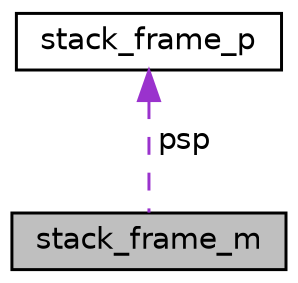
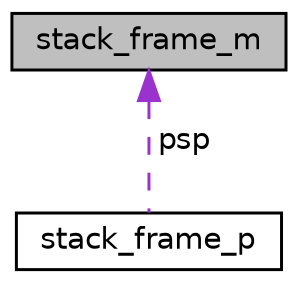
(149, 157) -> (149, 157)
